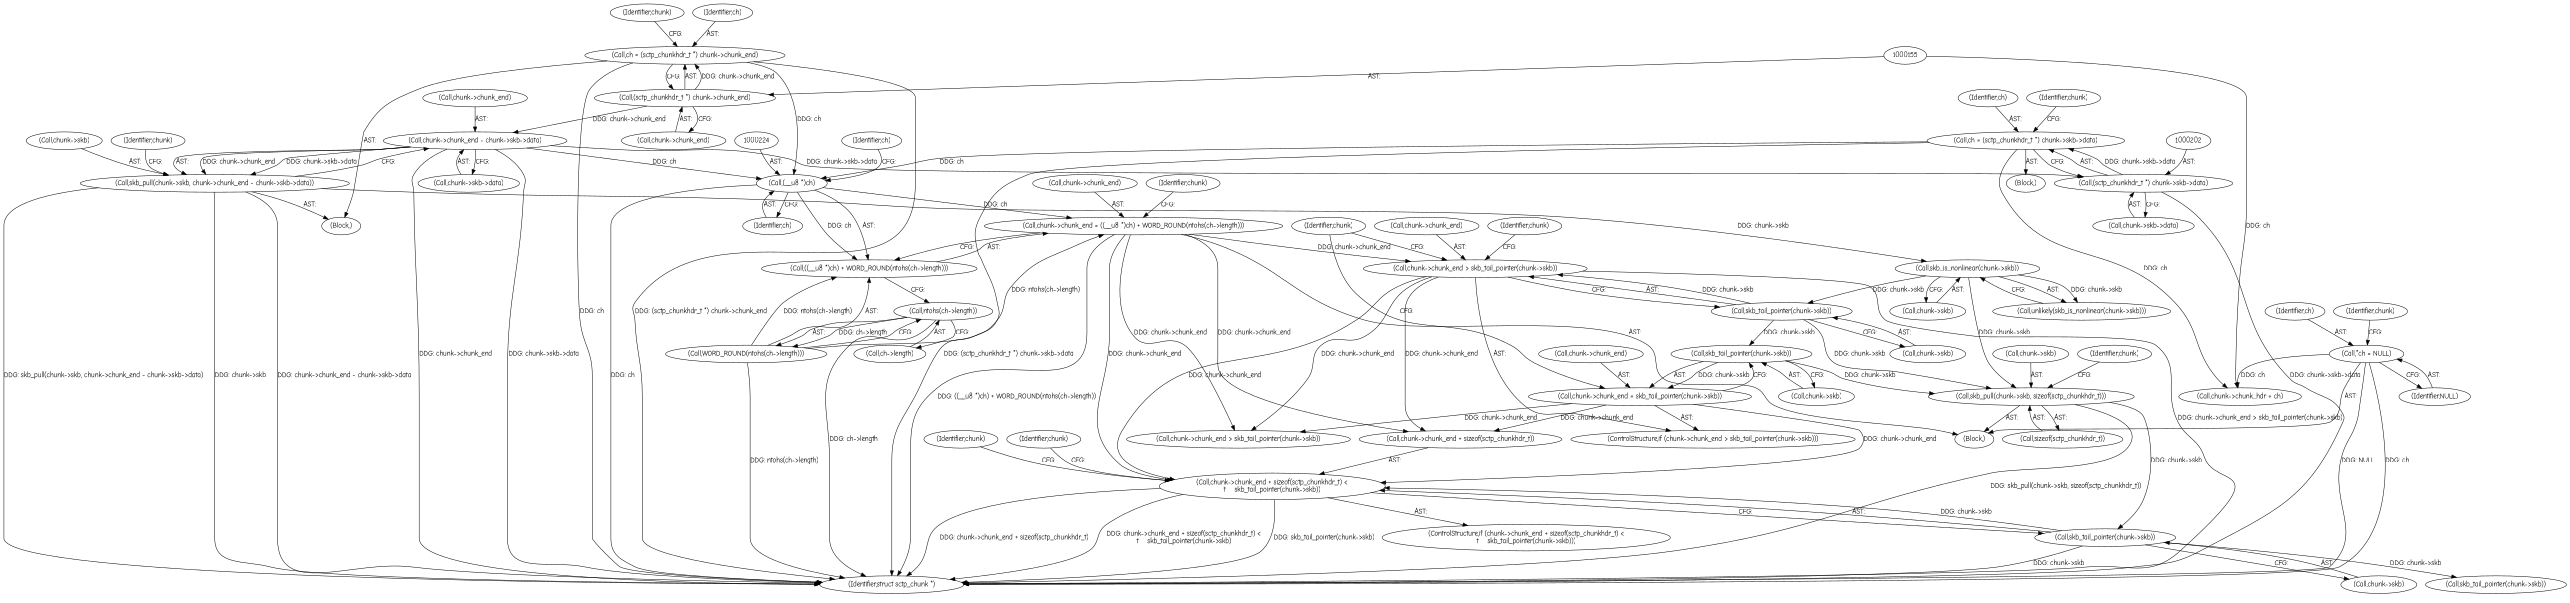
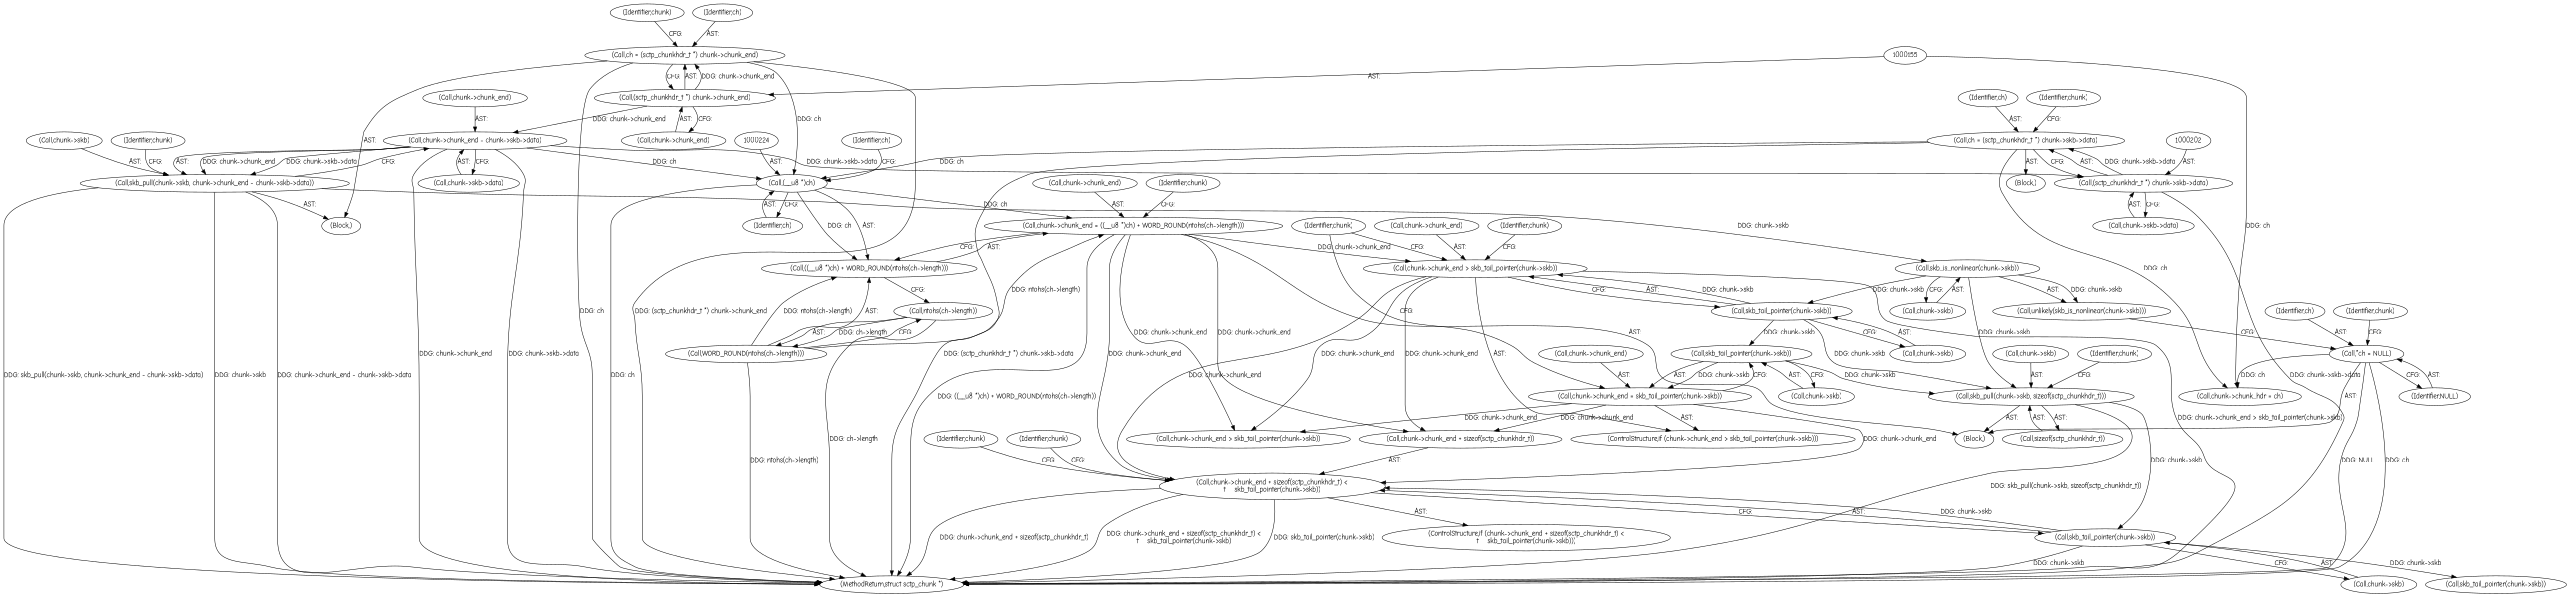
(2013, 294) -> (2230, 334)
(890, 354) -> none
(892, 585) -> (892, 585)
